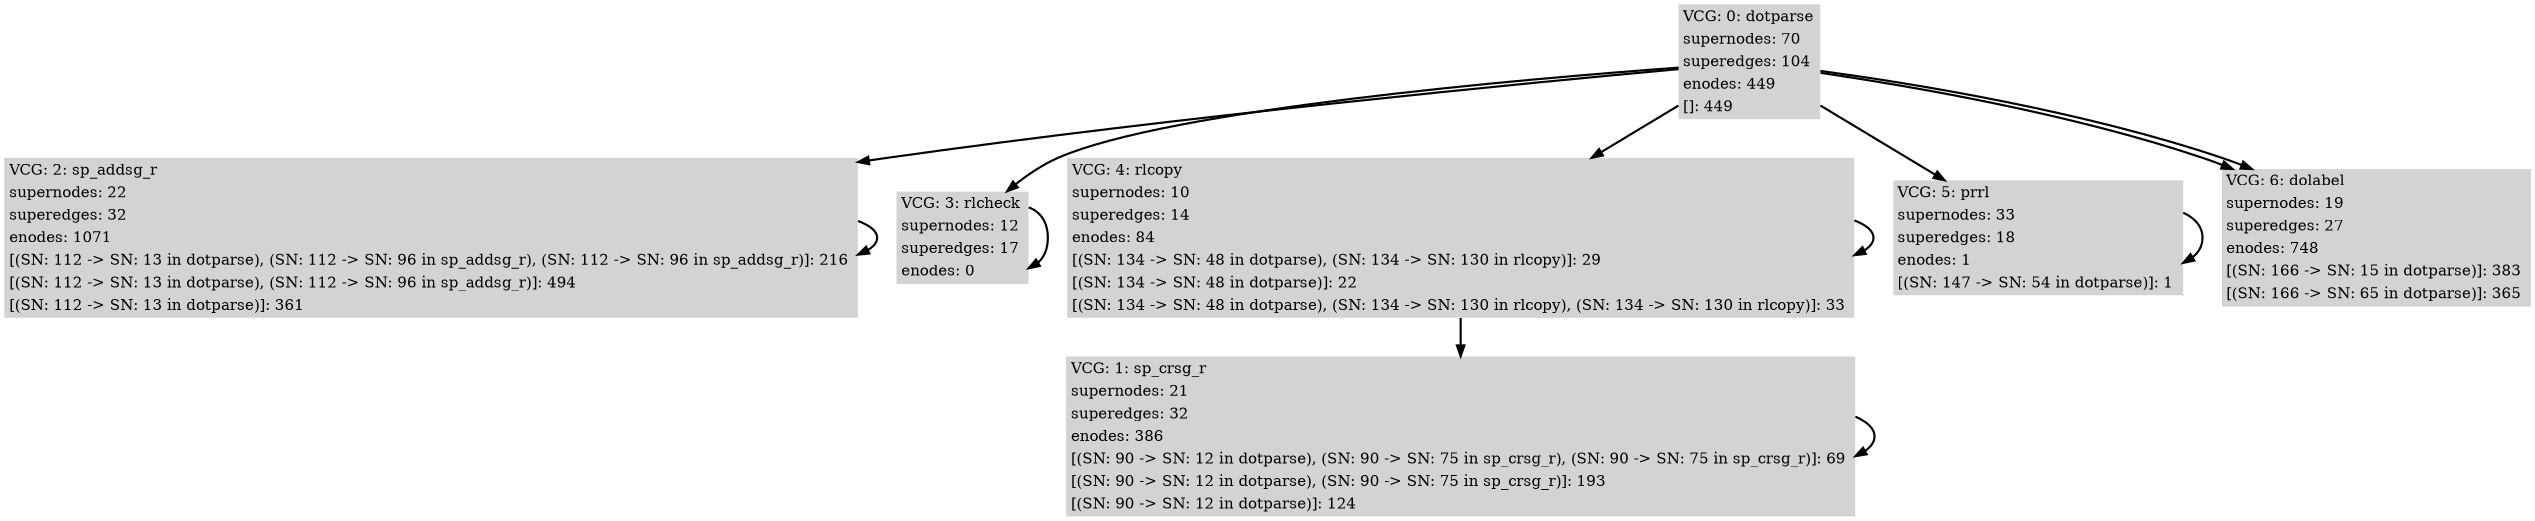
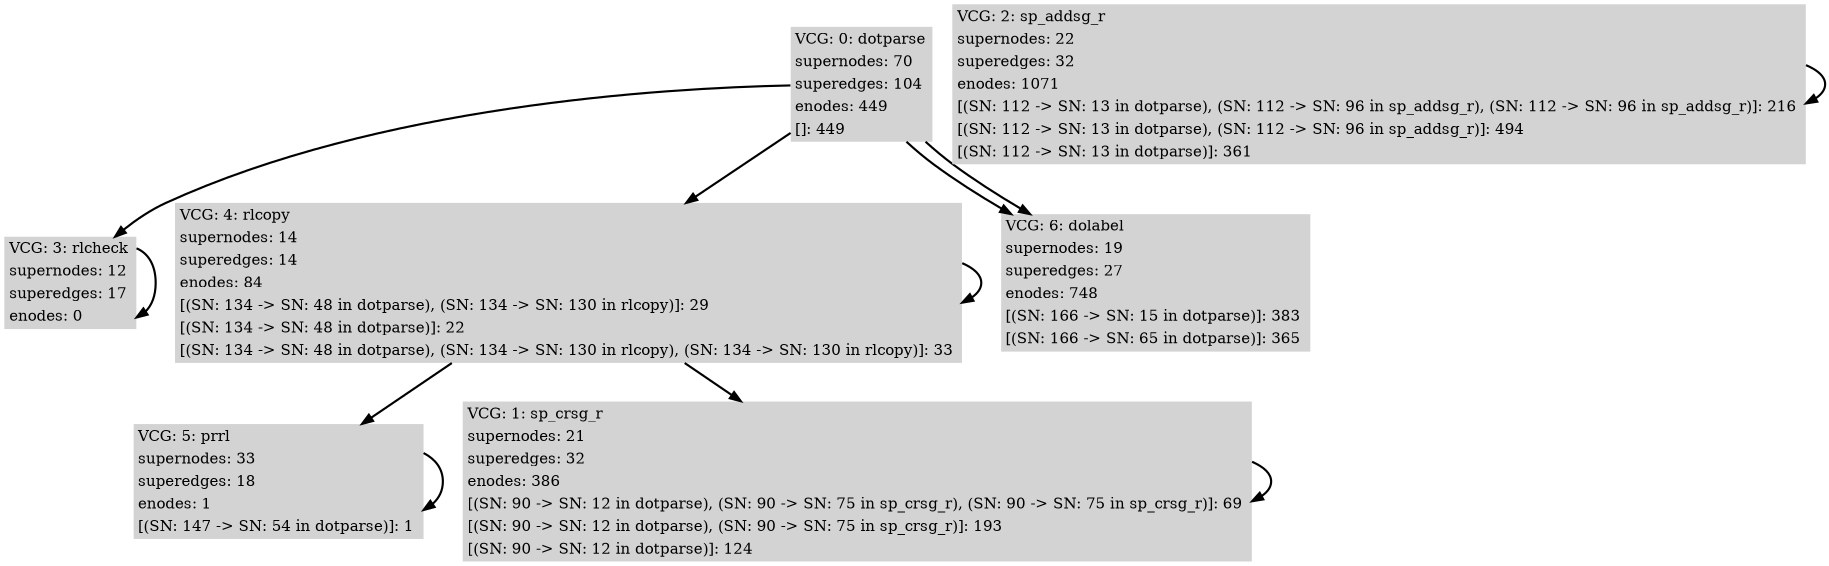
(1152, 124) -> none
(1878, 140) -> (411, 390)
(1134, 193) -> (242, 238)
